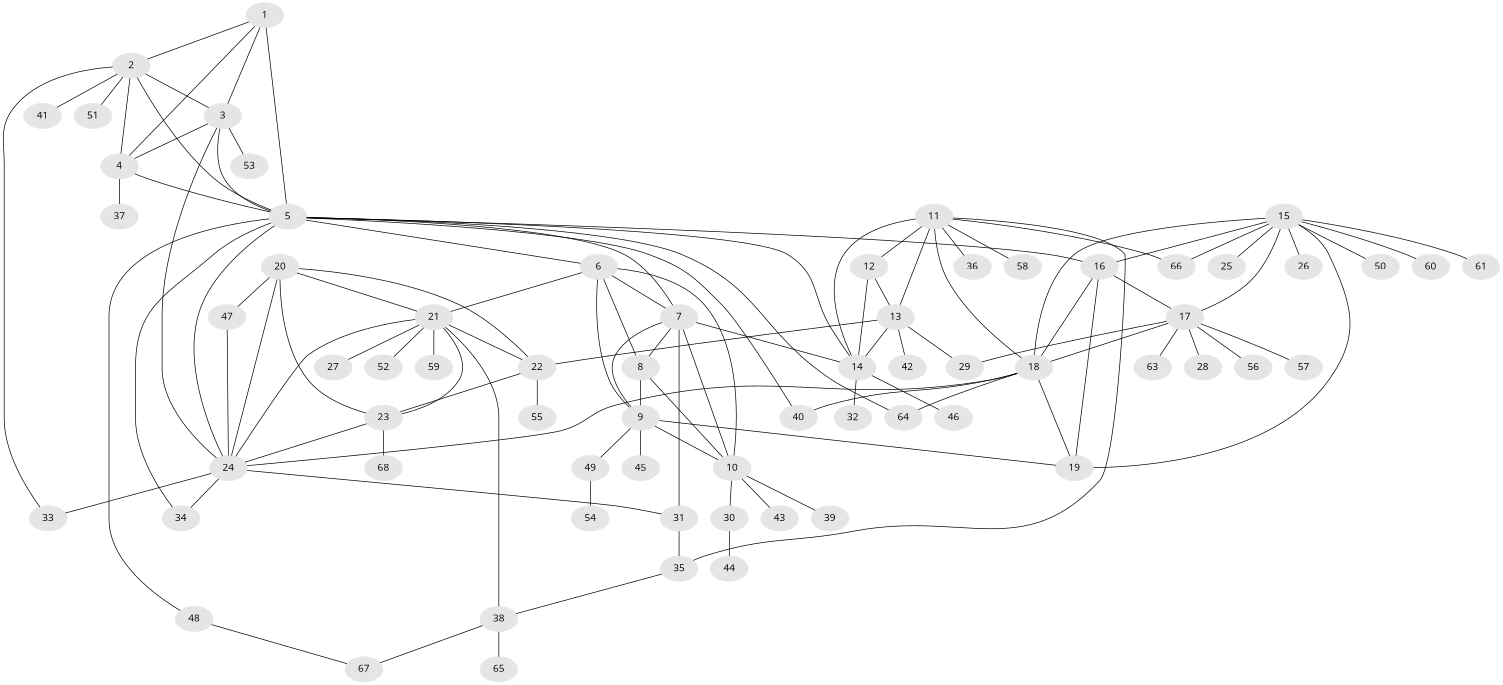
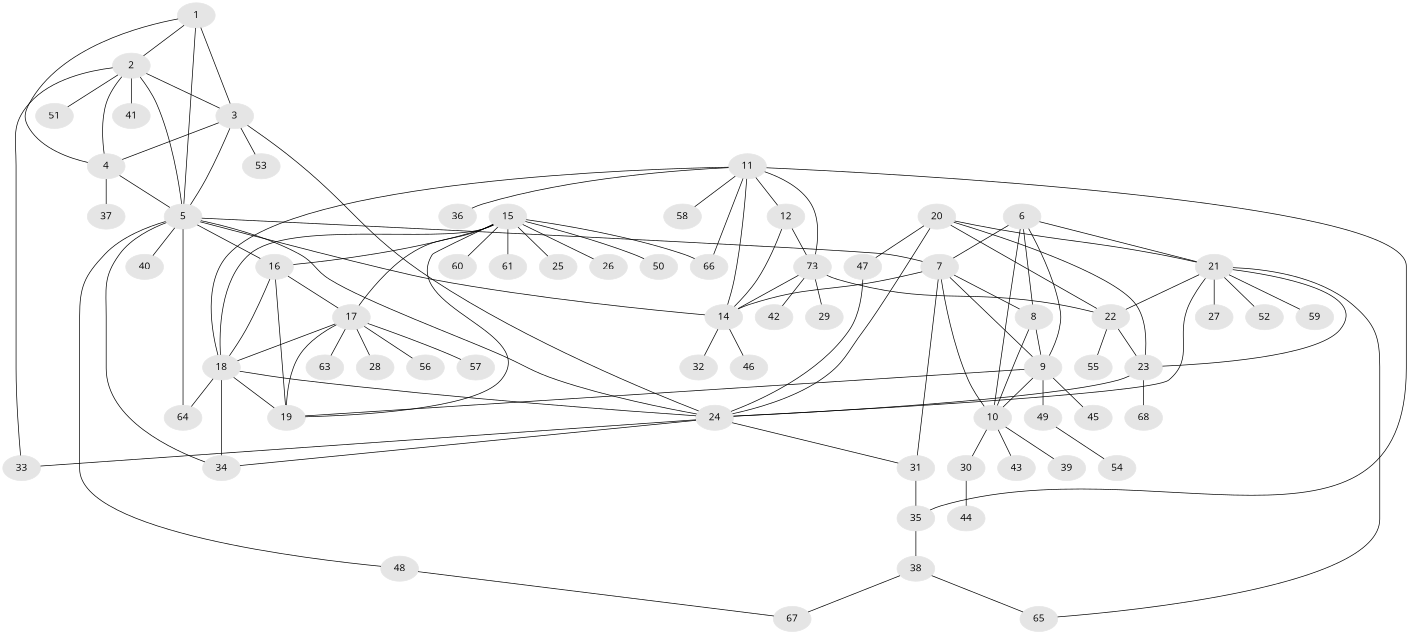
(443, 242) -> none
(896, 317) -> (812, 267)
(1074, 340) -> (299, 357)
(879, 394) -> (221, 418)
(499, 458) -> (1380, 519)
